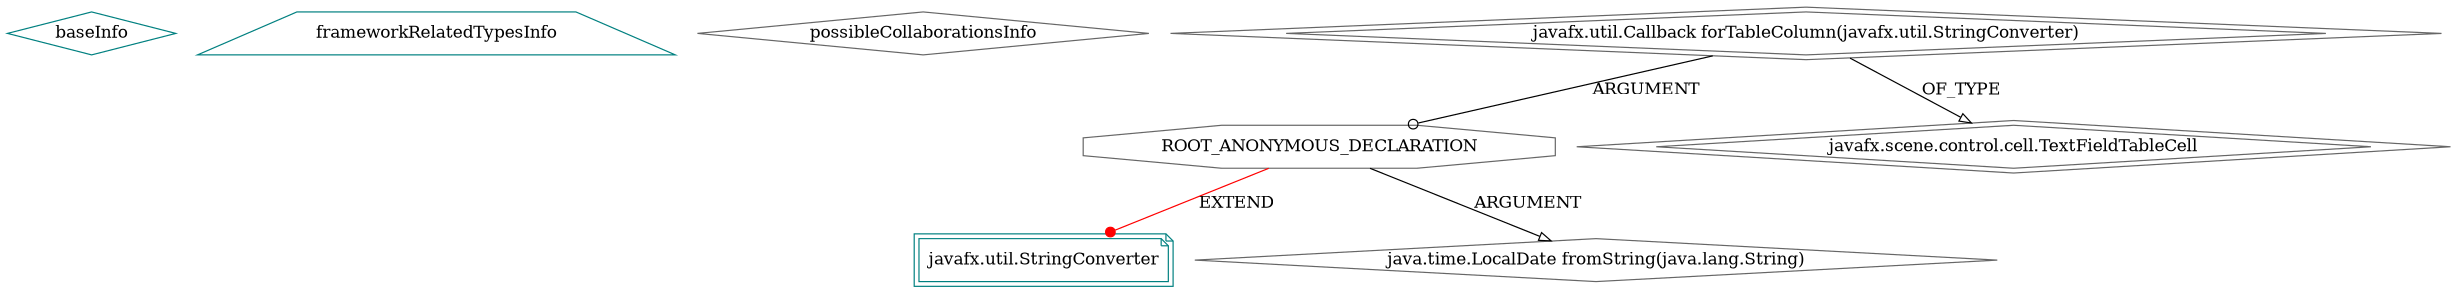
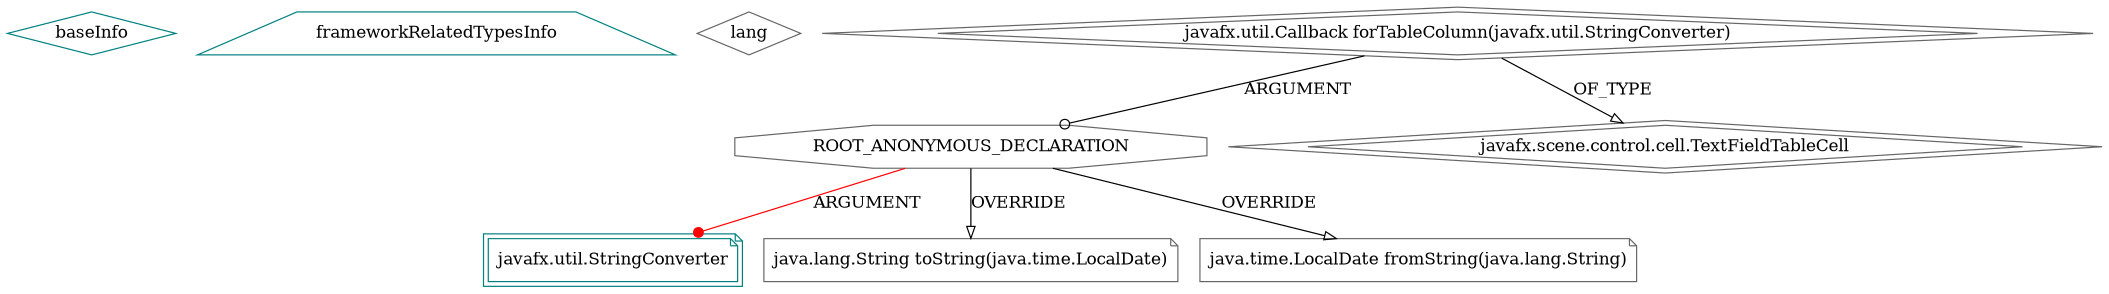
(923, 33) -> (749, 33)
(1237, 203) -> (867, 203)
(1528, 203) -> (1269, 203)
none -> (971, 260)
(1596, 260) -> (1418, 260)
